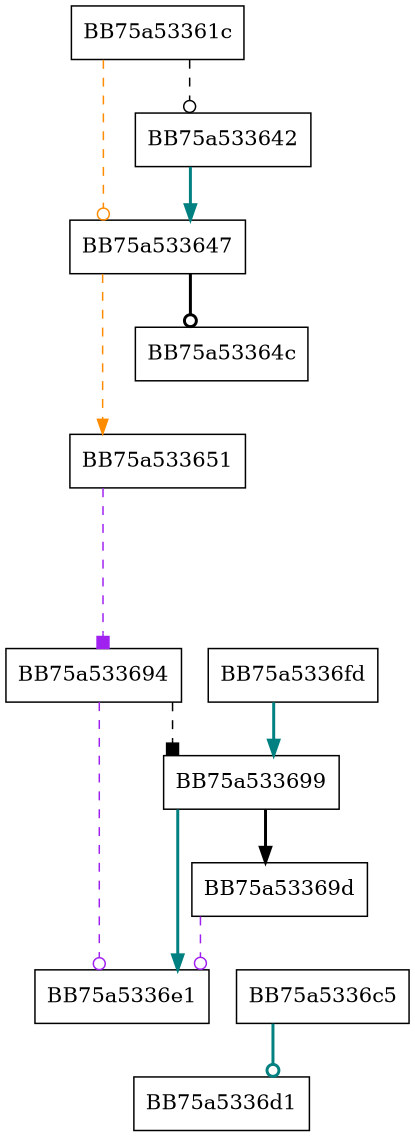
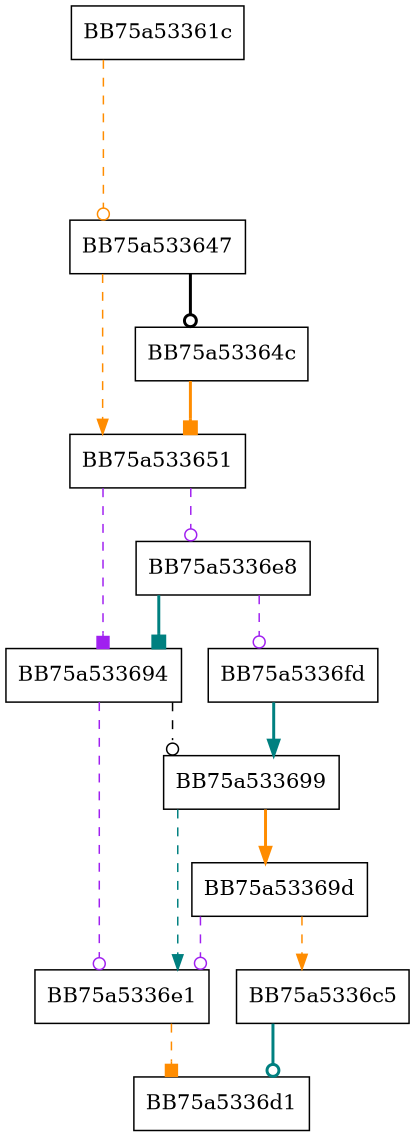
(223, 140) -> none
none -> (190, 400)
none -> (223, 568)
(173, 721) -> (173, 721)
(266, 828) -> (266, 828)
(178, 882) -> (178, 882)
none -> (302, 935)
none -> (171, 1043)
